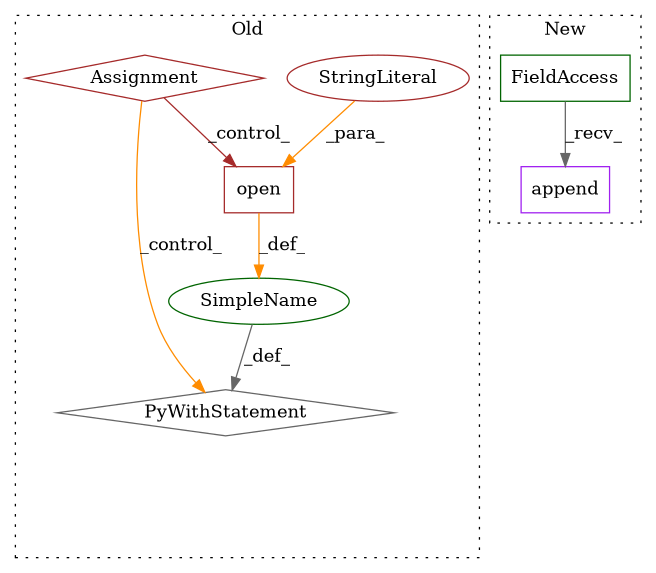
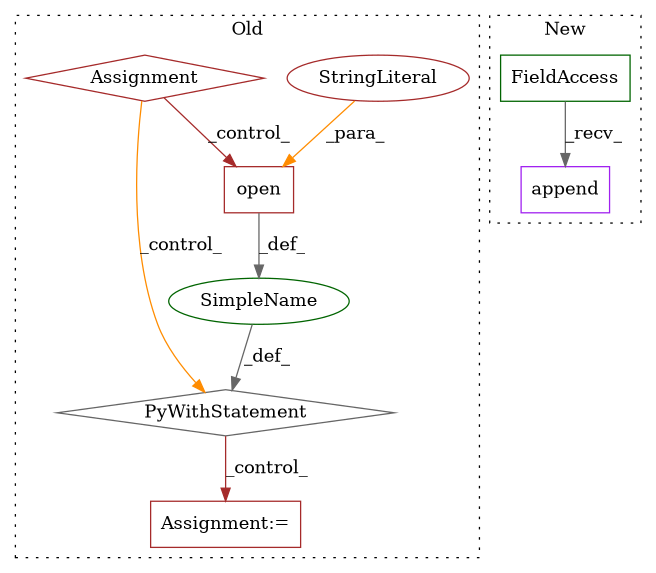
(259, 239) -> (259, 239)
none -> (226, 524)
